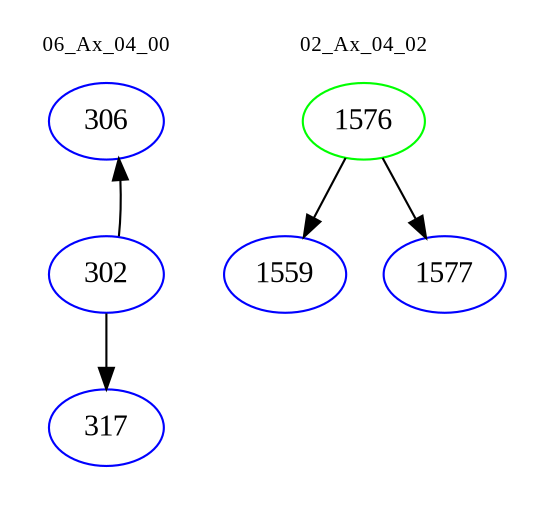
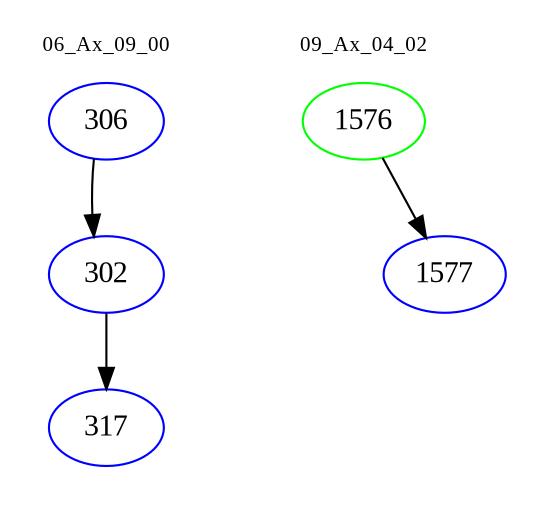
(107, 46) -> (107, 46)
(365, 46) -> (365, 46)
(121, 208) -> (92, 187)
(285, 274) -> none
